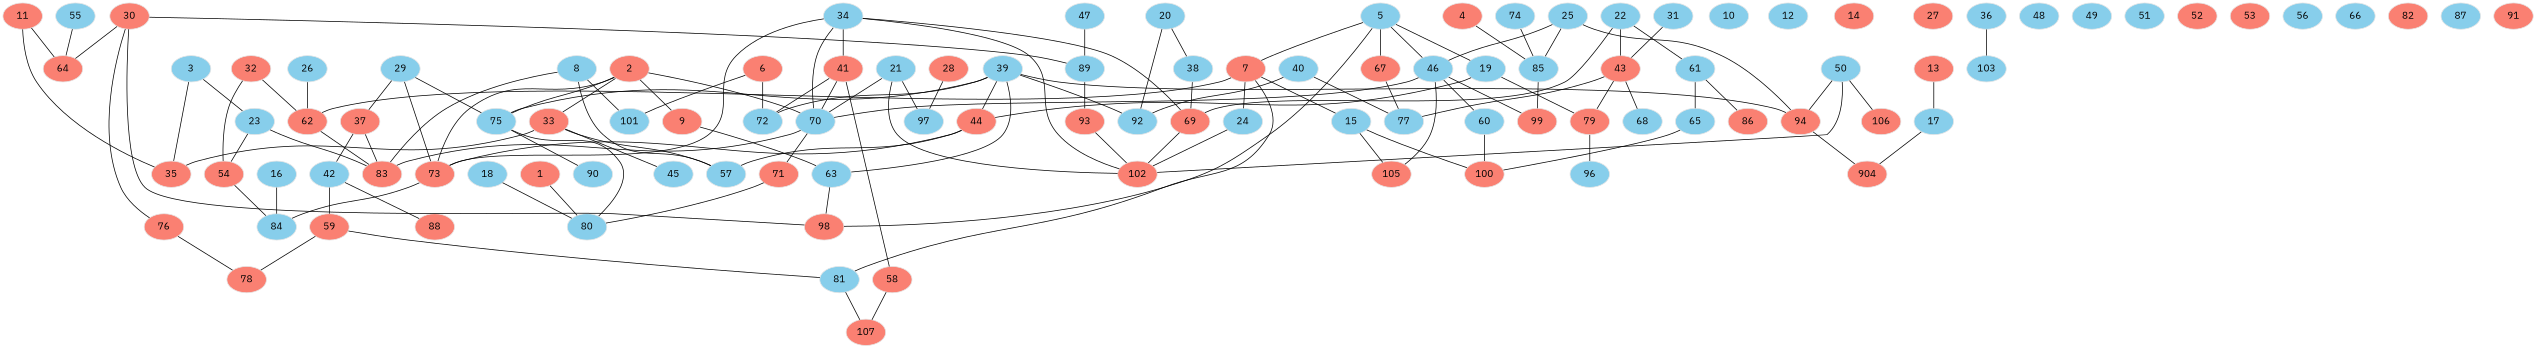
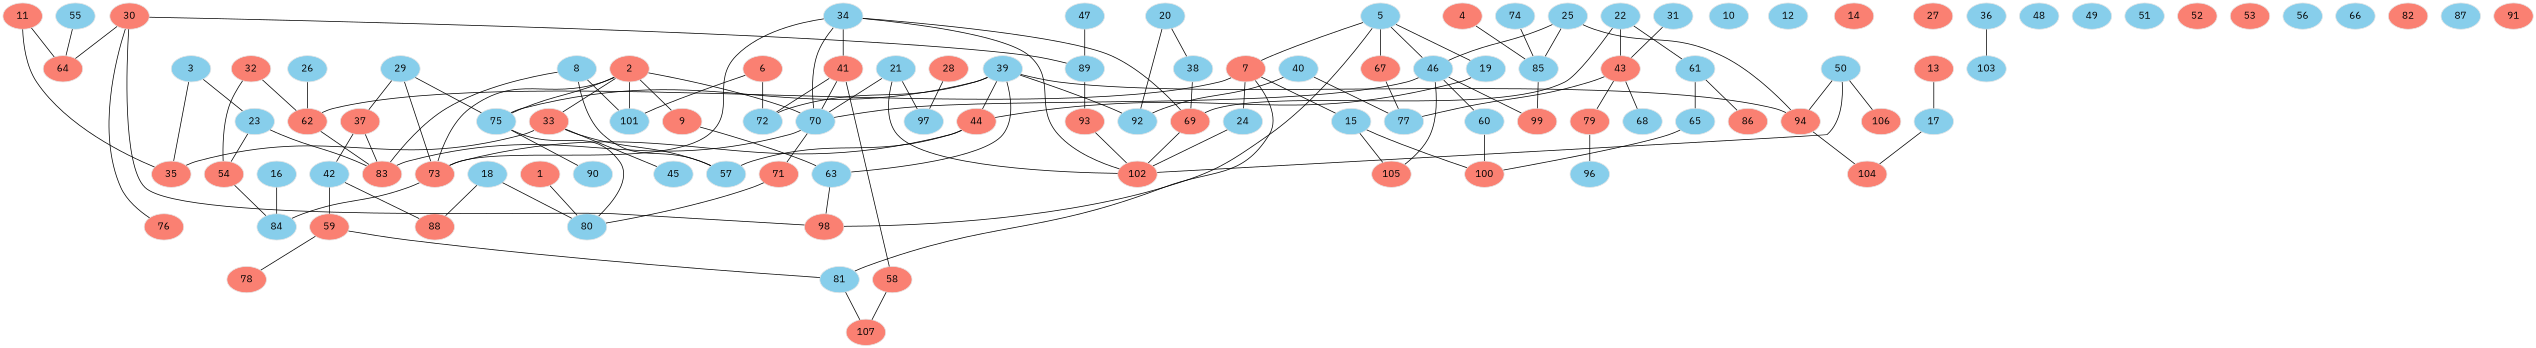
none -> (629, 97)
(1545, 99) -> none
(1867, 174) -> (1867, 174)
none -> (461, 200)
(205, 253) -> none
